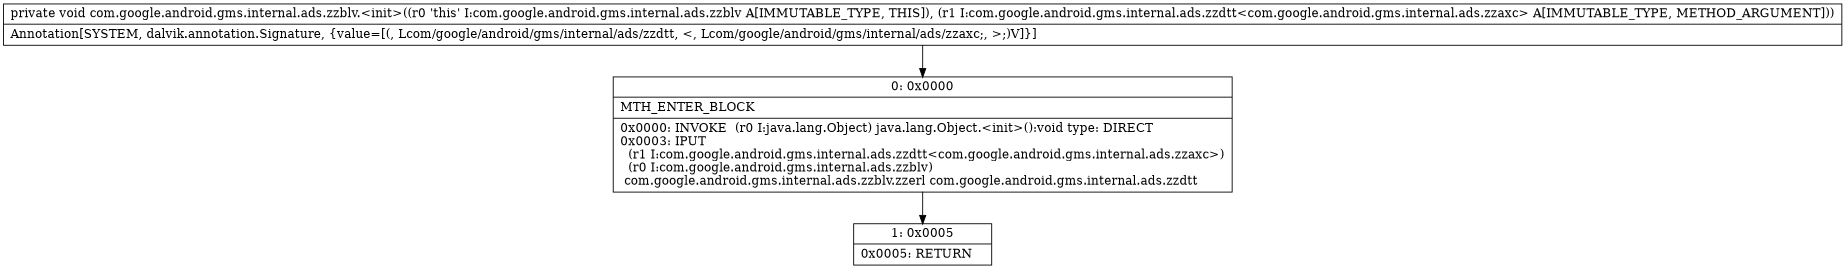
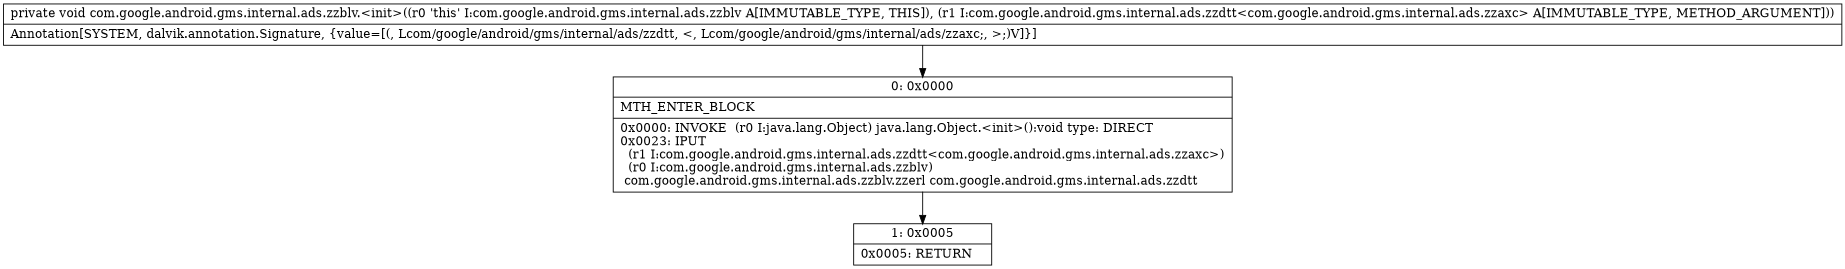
(667, 142) -> (667, 142)
